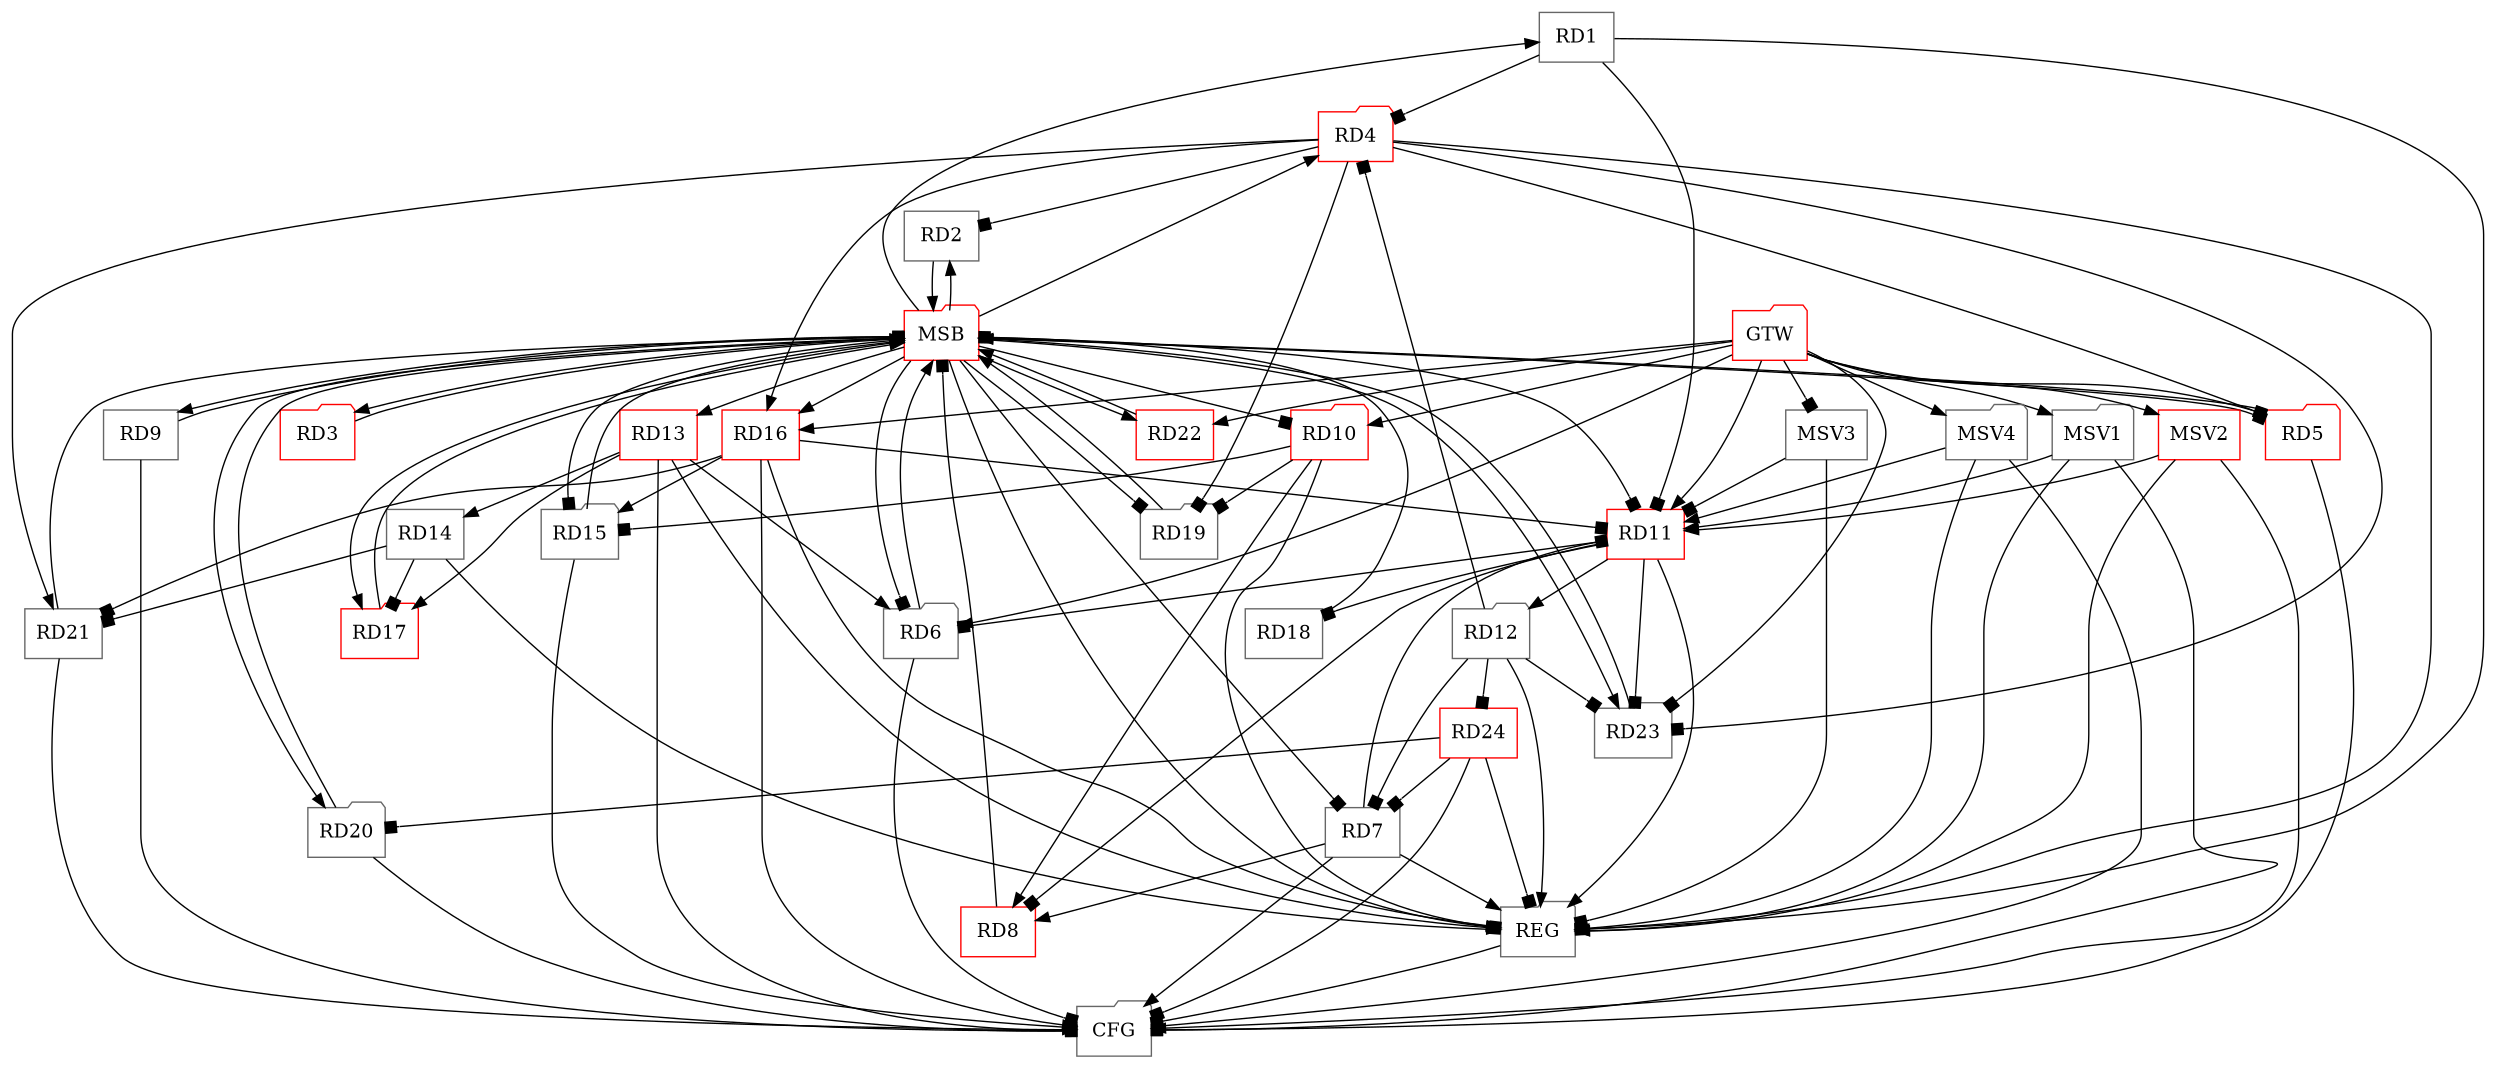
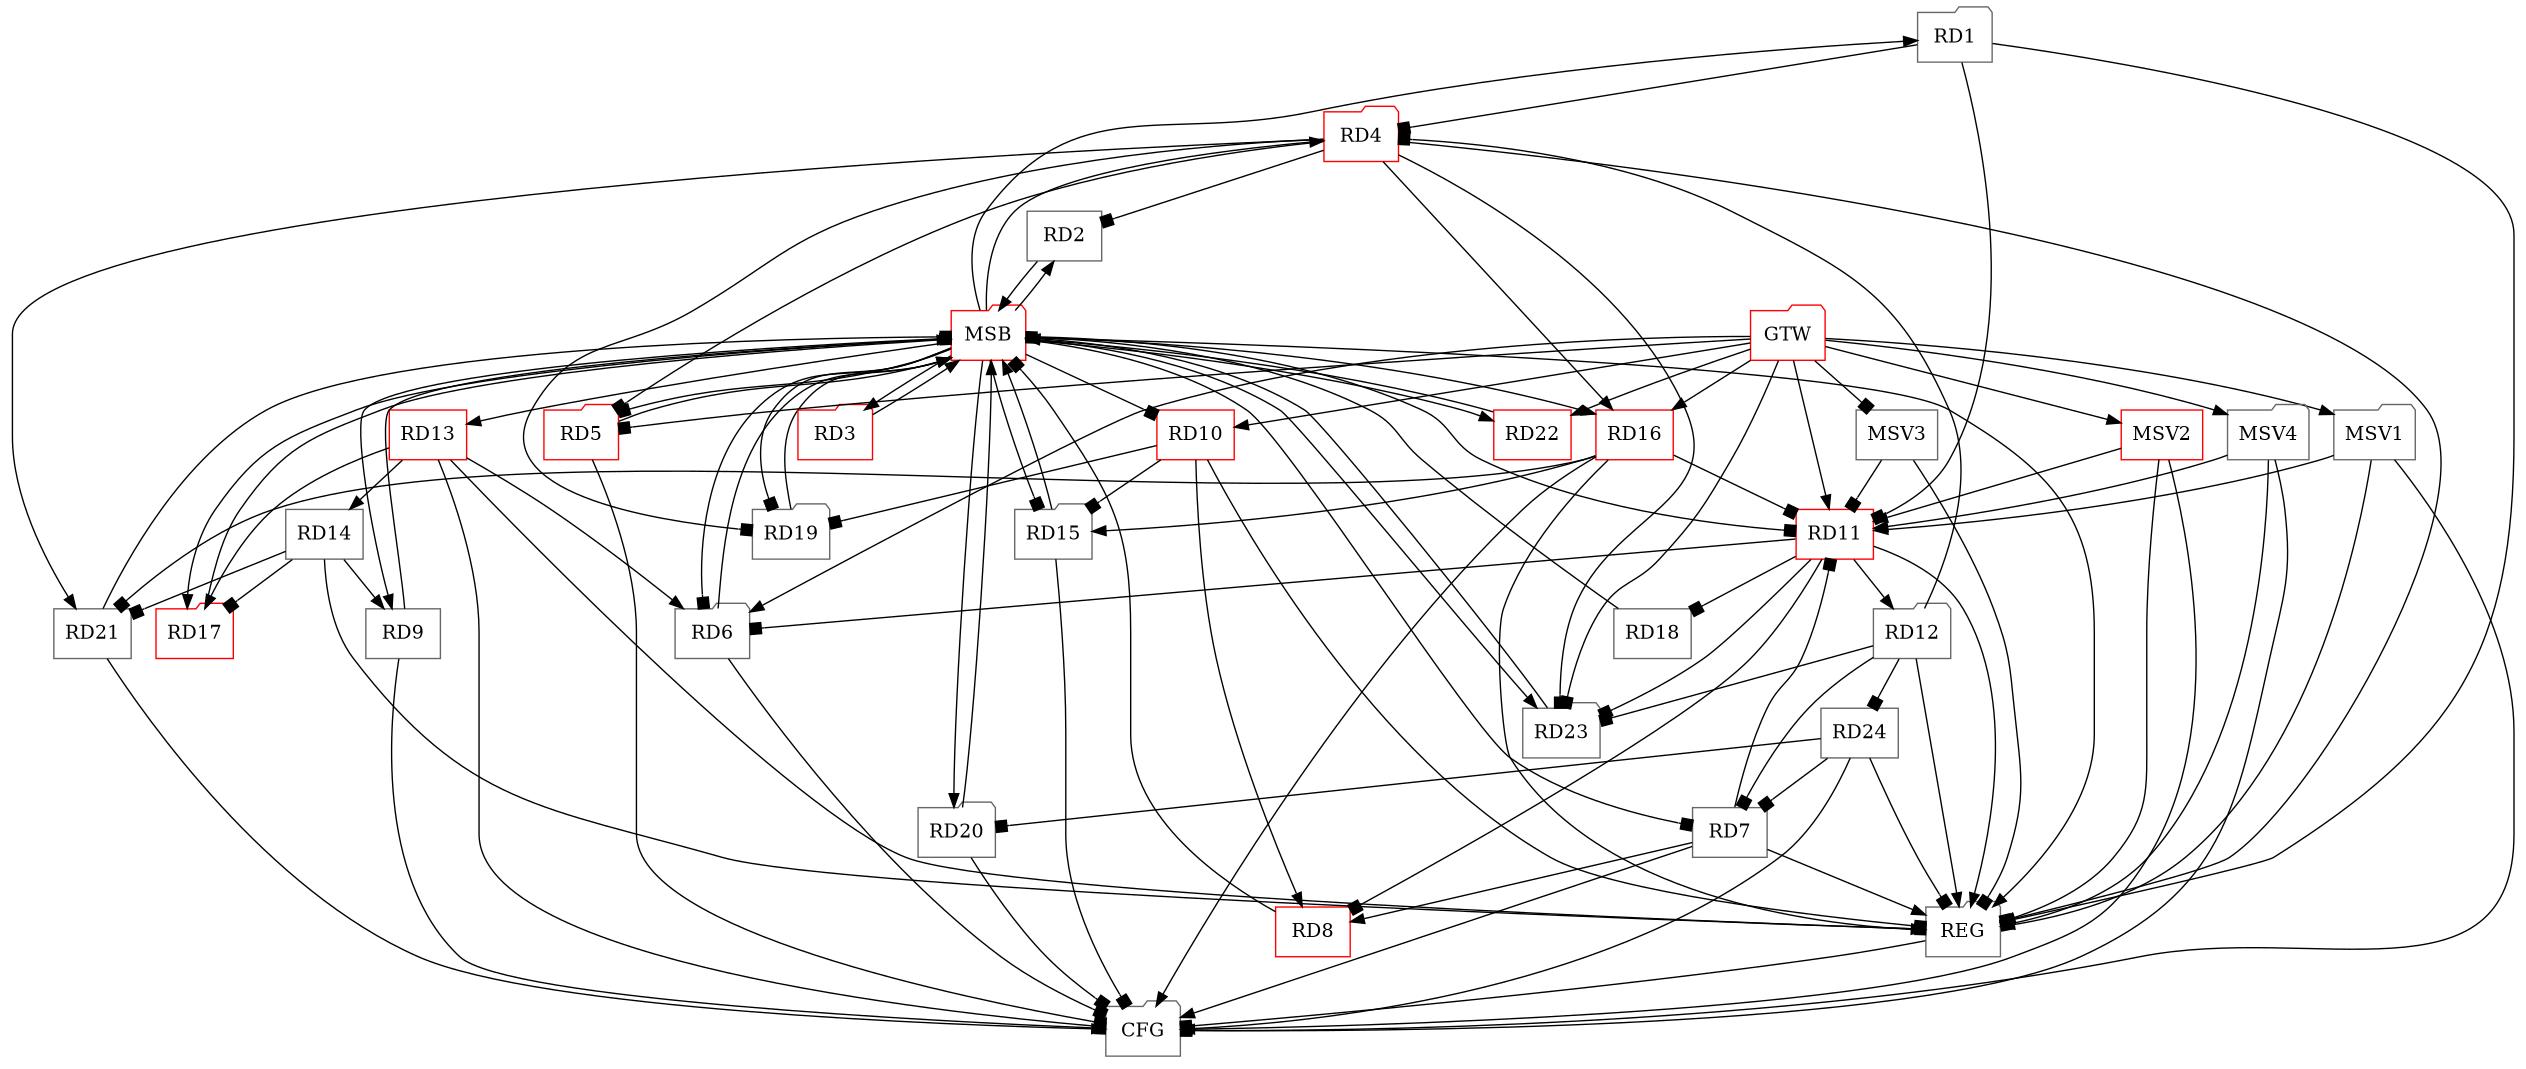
(1577, 37) -> (1955, 37)
(1329, 435) -> (1196, 435)
none -> (360, 579)
(1479, 733) -> (1860, 733)
